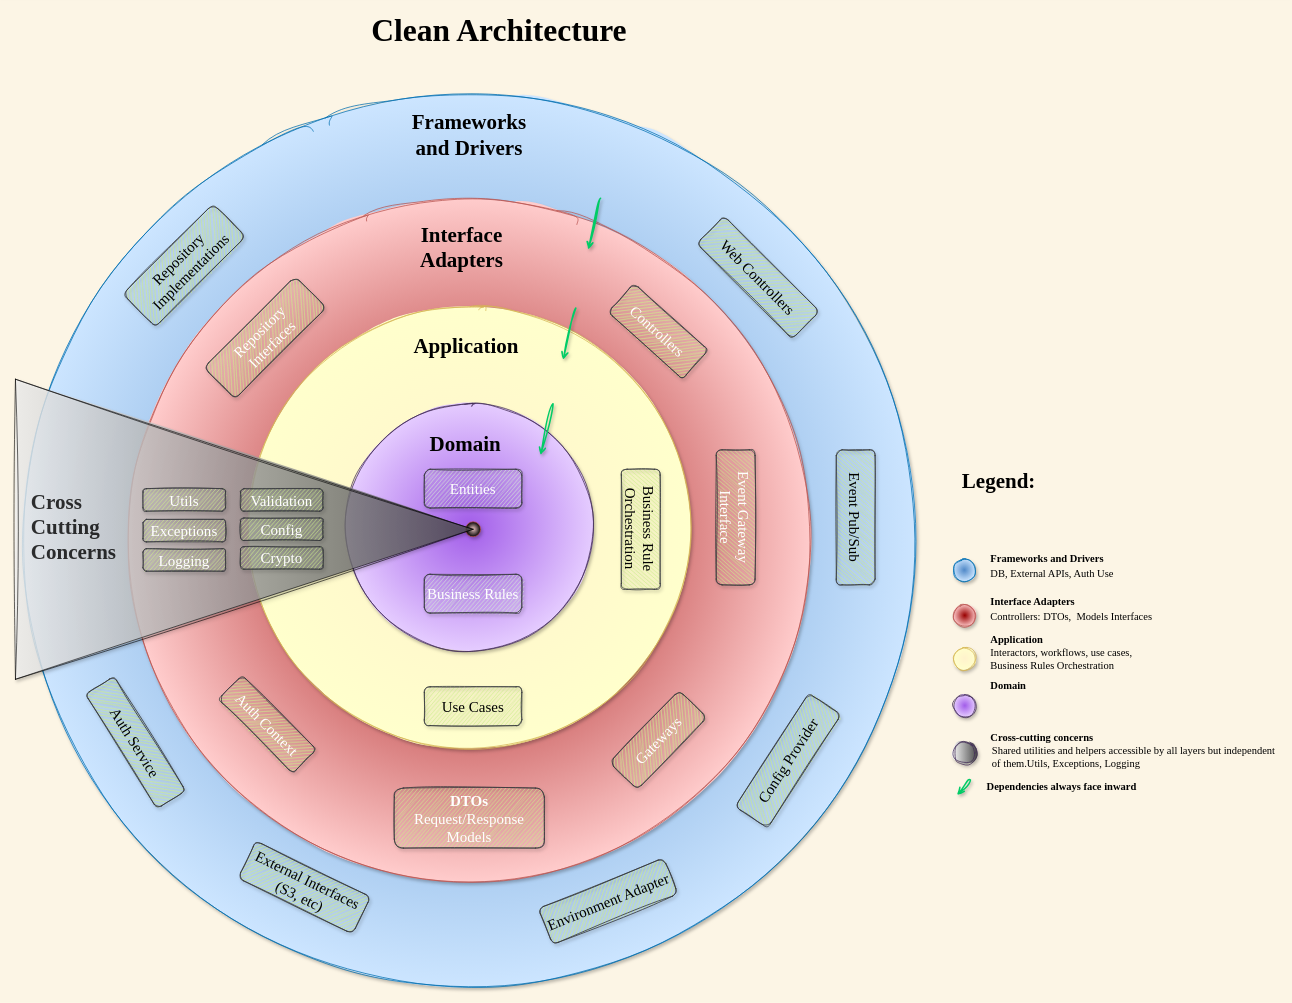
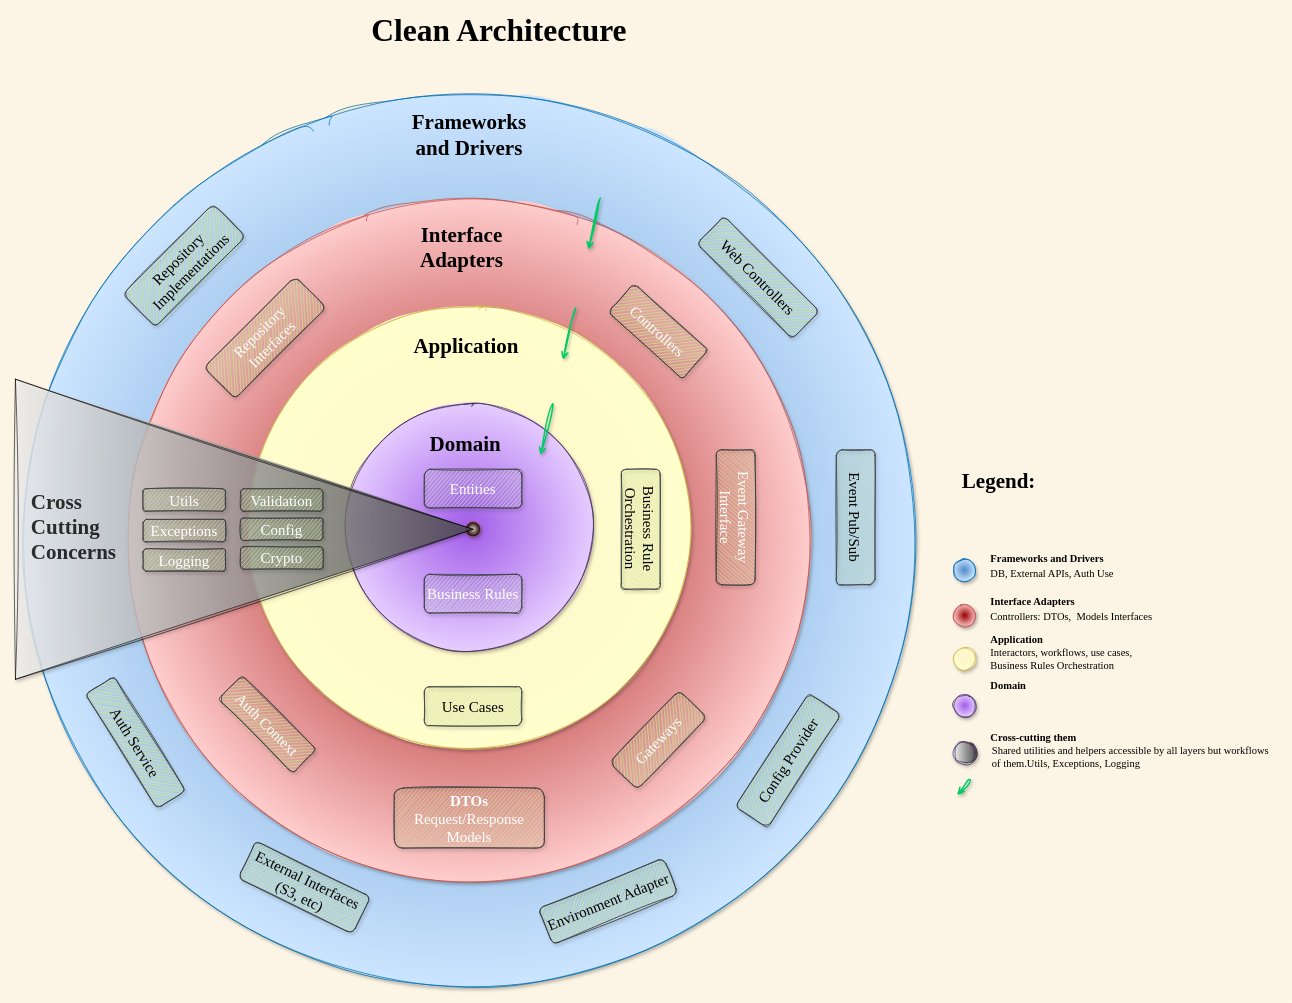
(1052, 738) -> (1041, 738)
(1134, 757) -> (1134, 757)
(1080, 787) -> none
